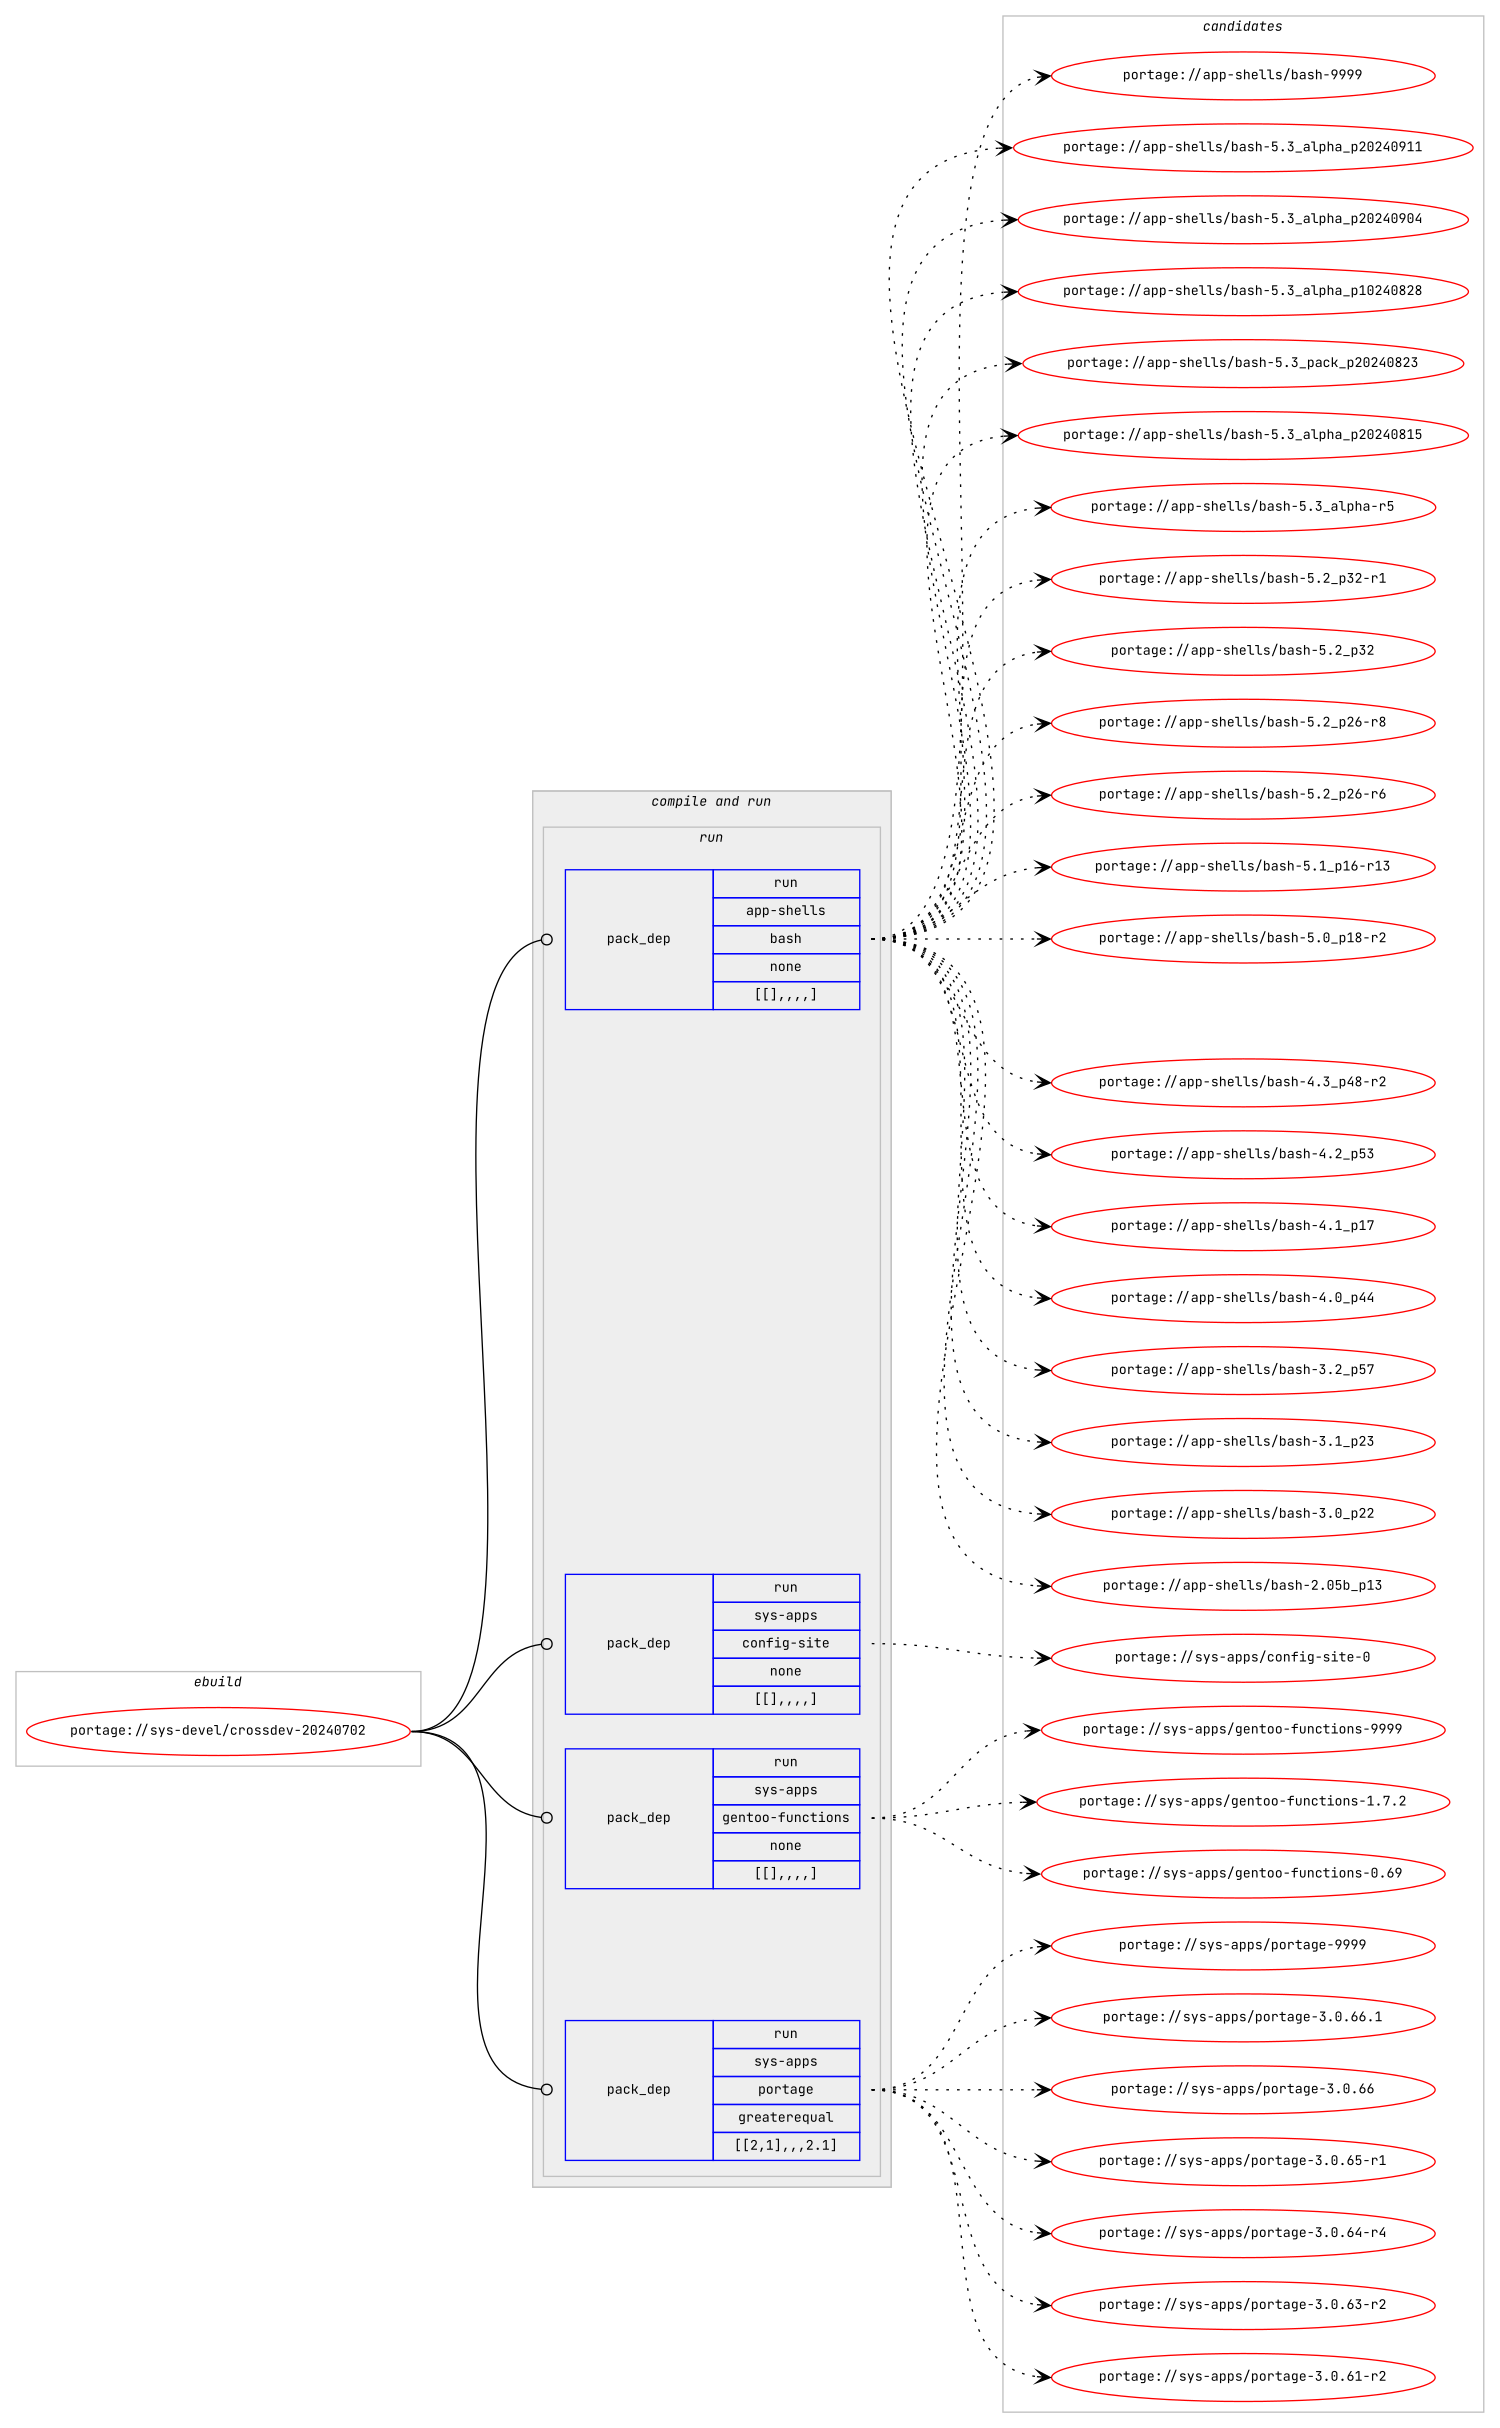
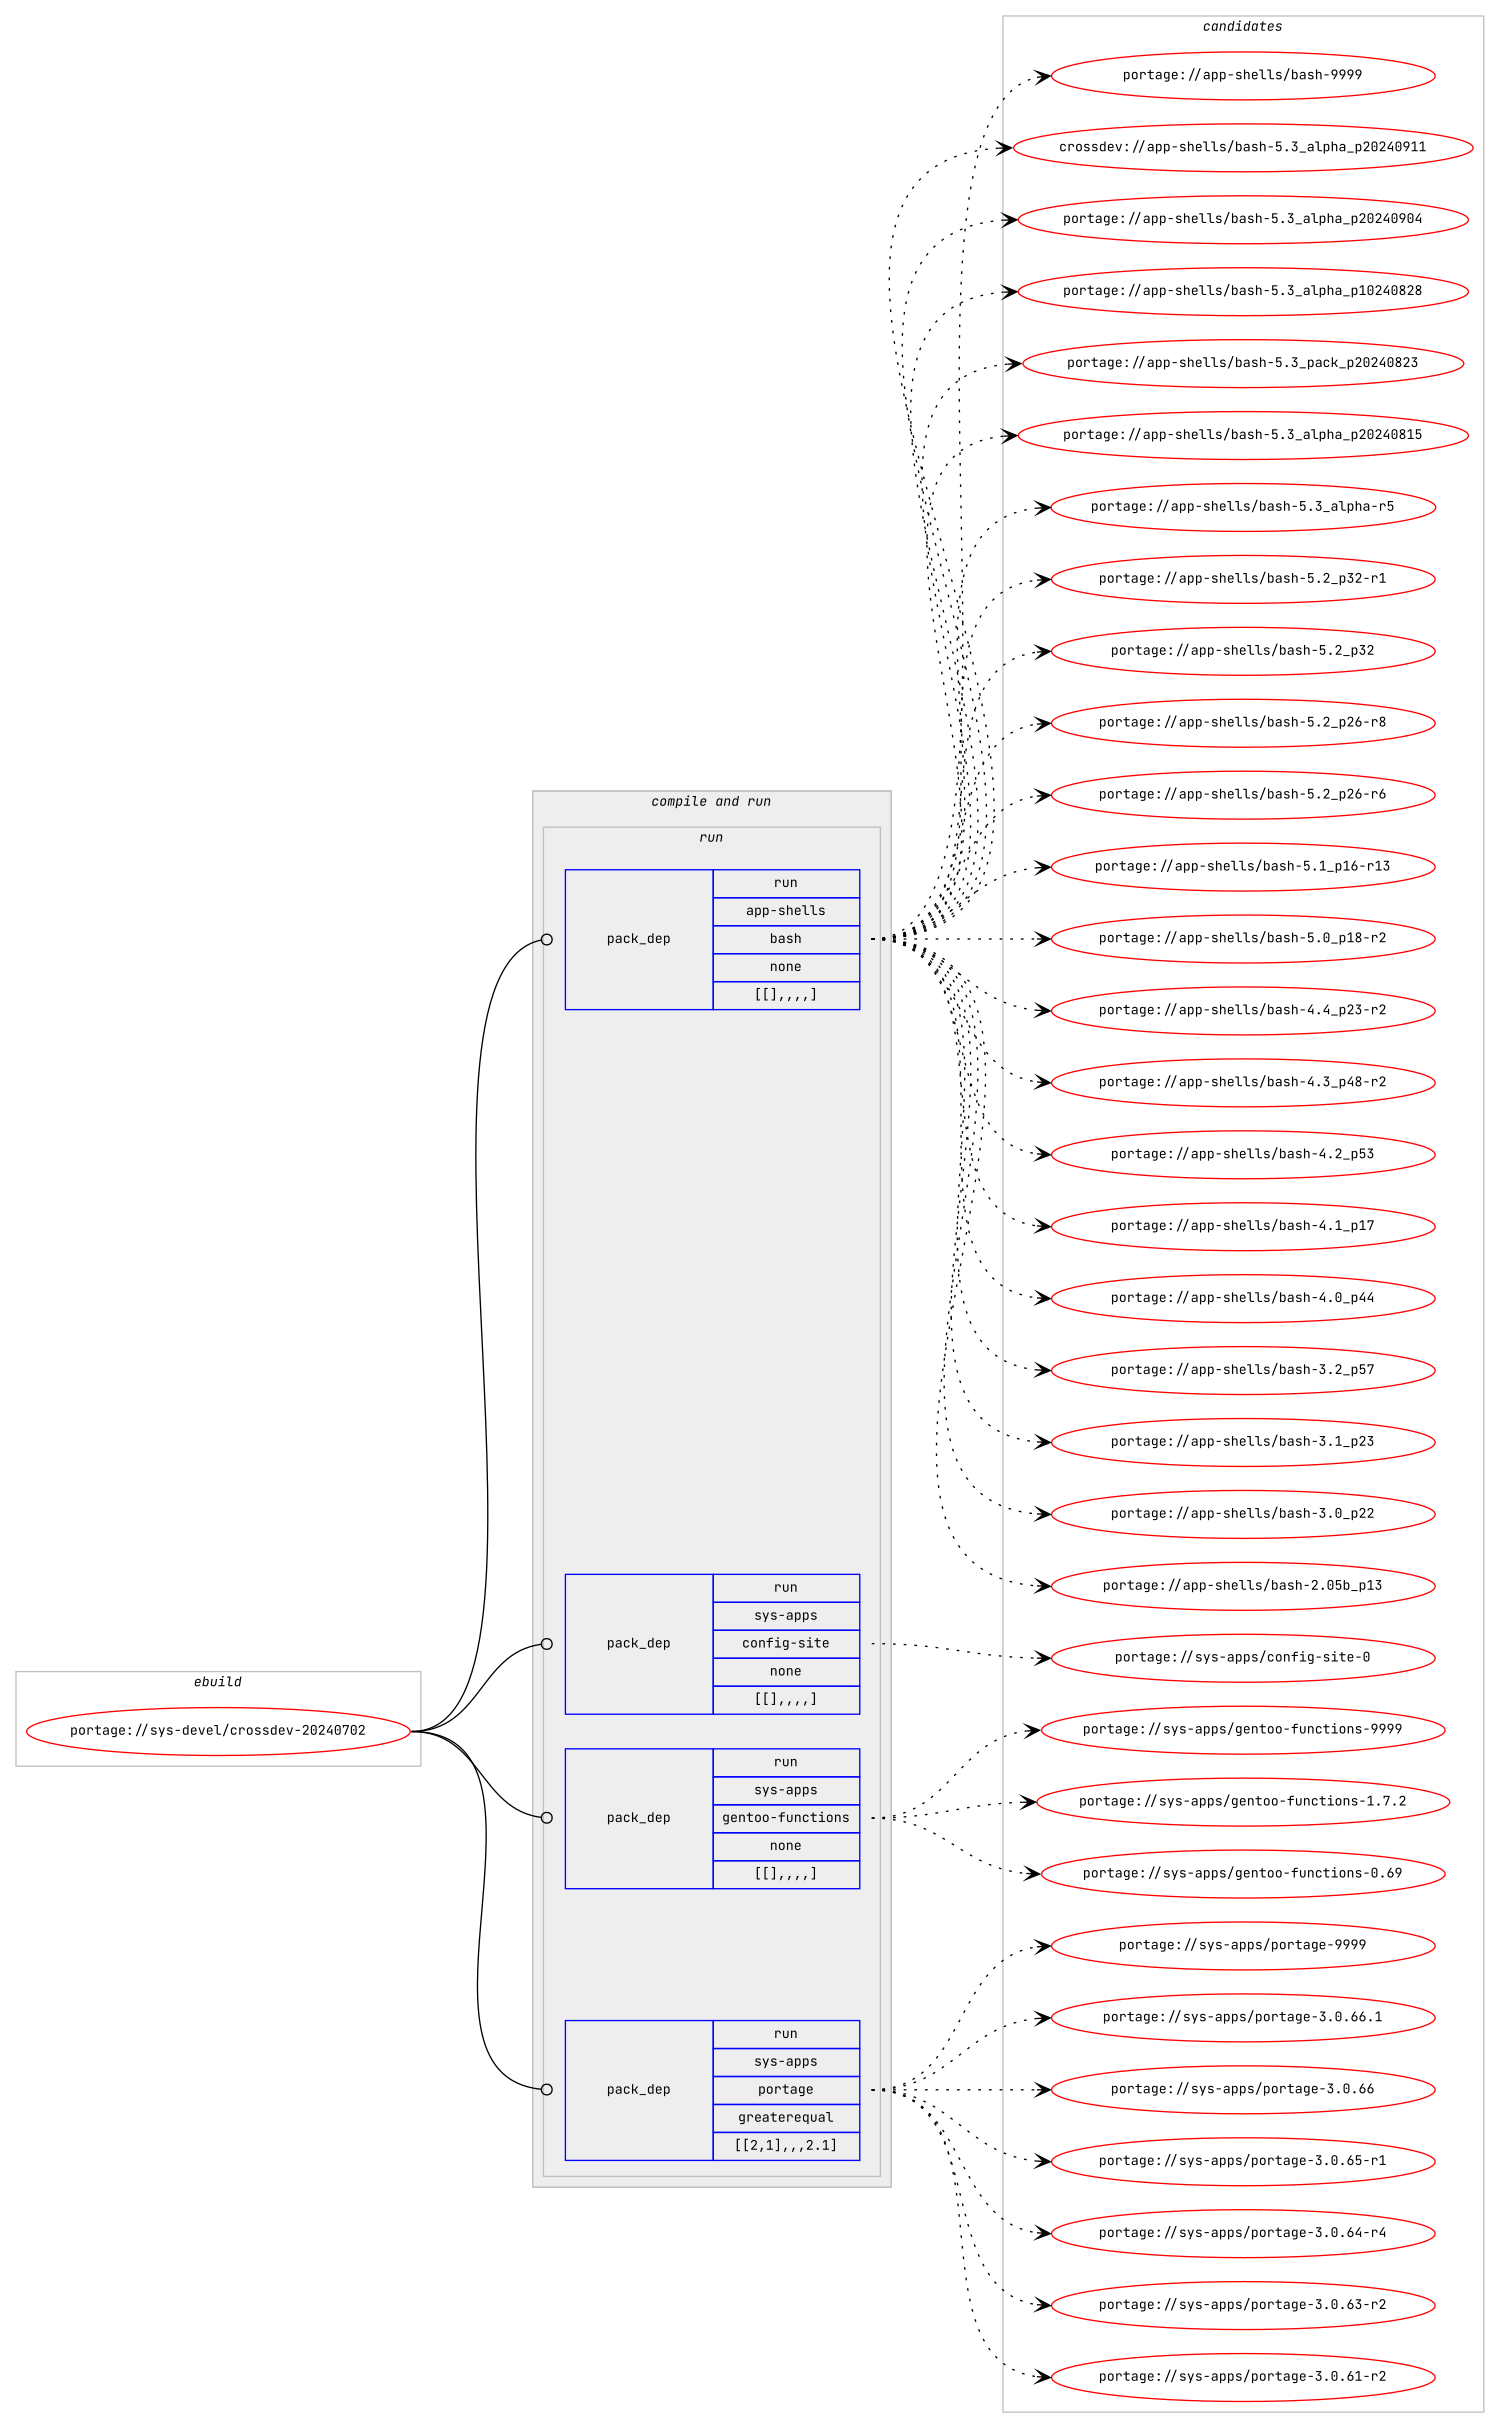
(1243, 148) -> (1243, 148)
none -> (1243, 1011)
